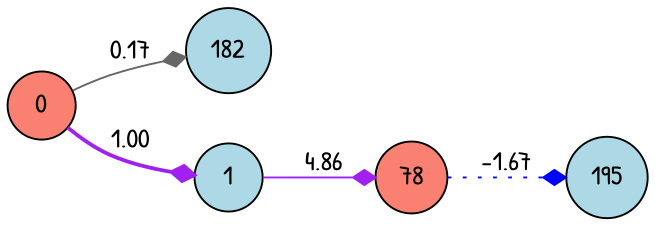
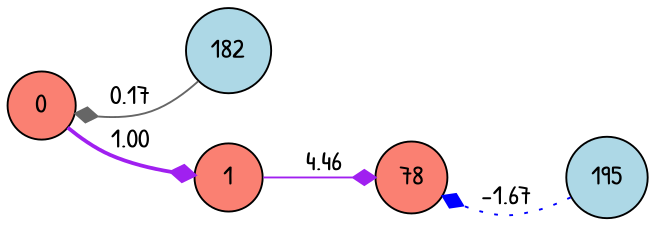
(117, 73) -> (152, 111)
(324, 163) -> (324, 163)
(229, 177) -> (229, 177)
(495, 177) -> (518, 214)
